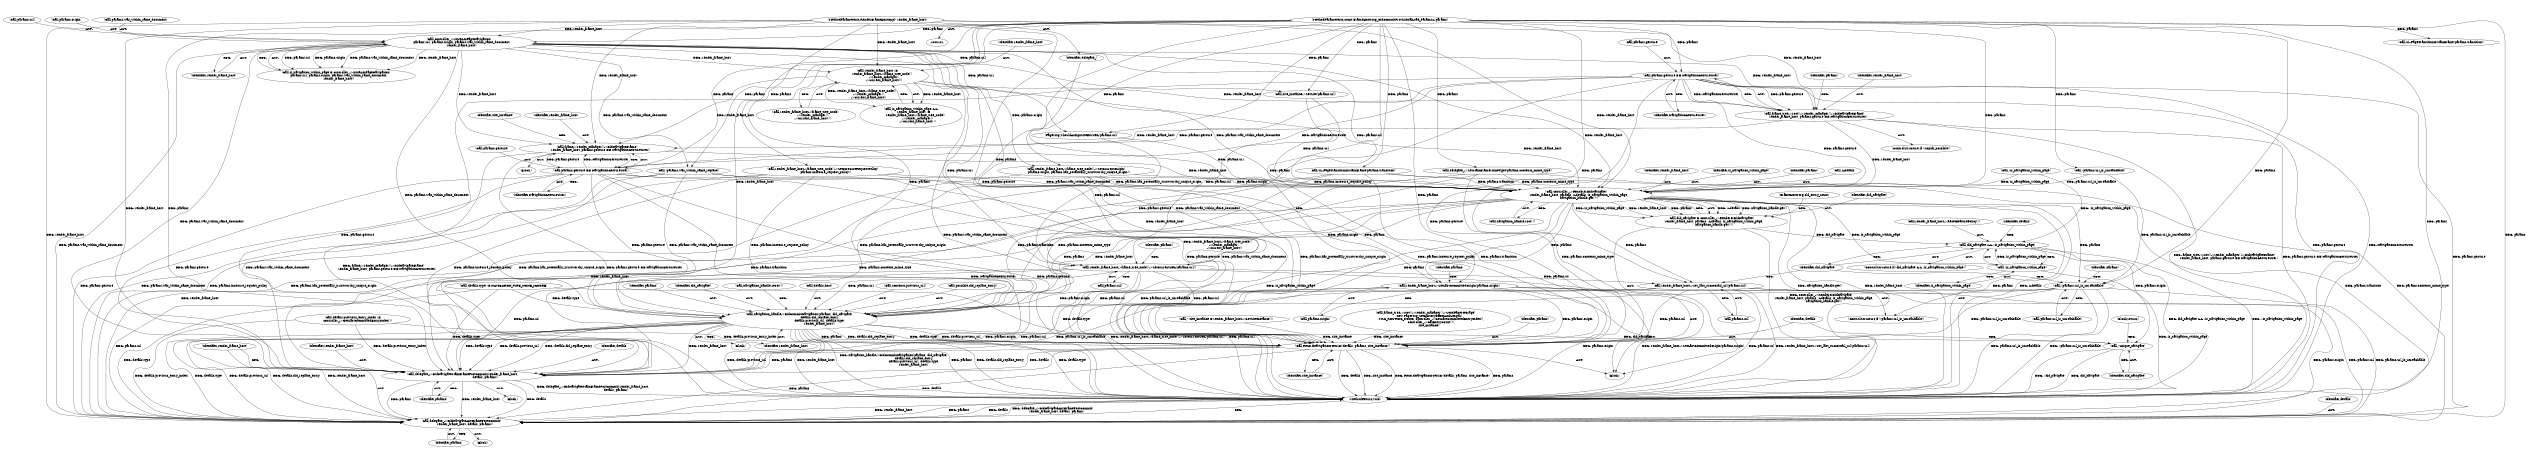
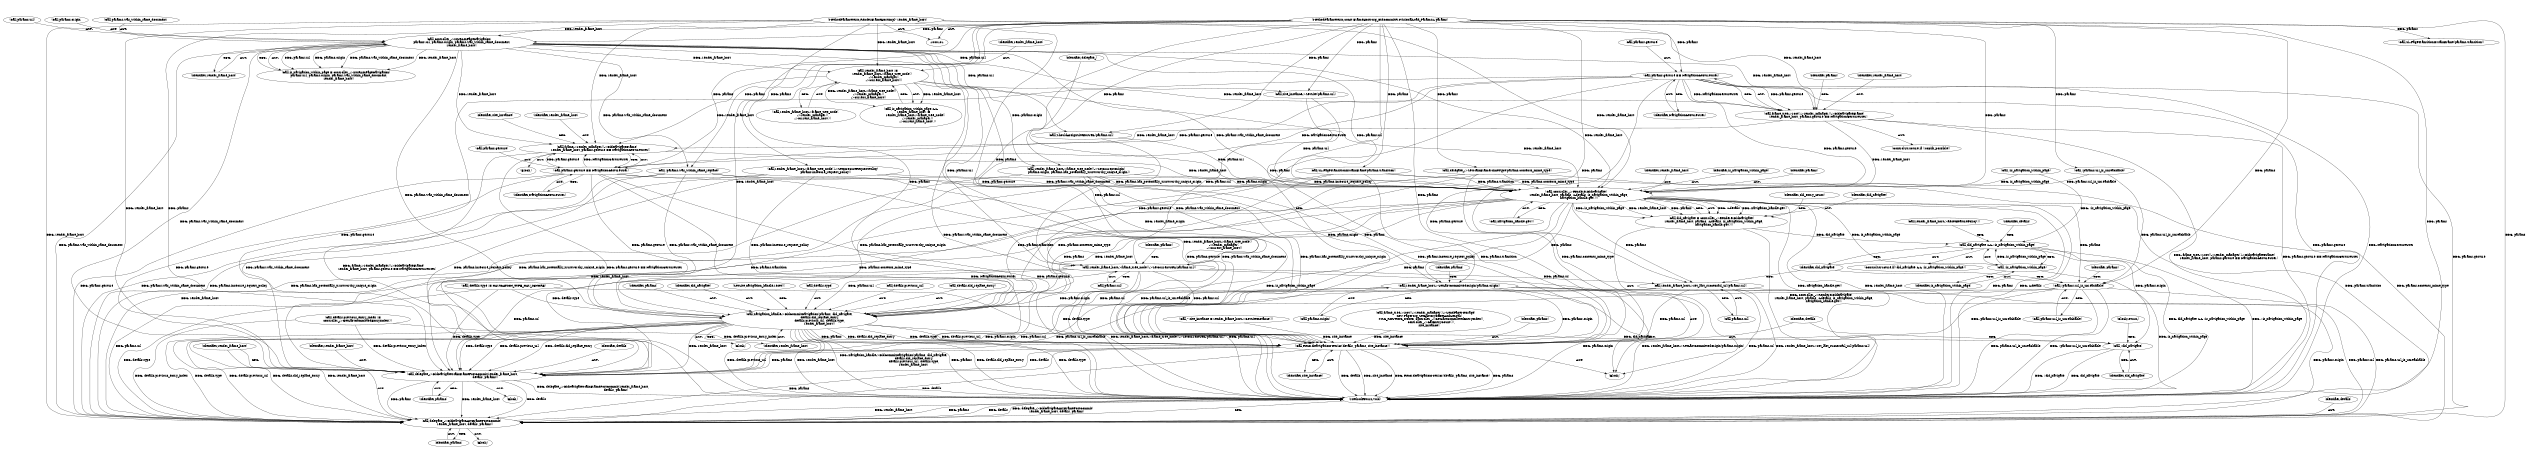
(1005, 27) -> (905, 33)
(1082, 135) -> (1082, 135)
(1845, 171) -> none
(1804, 195) -> (1804, 195)
(1165, 222) -> (1165, 222)
(1512, 222) -> (1512, 222)
(1981, 235) -> (1981, 235)
(504, 286) -> (504, 286)
(759, 286) -> (759, 286)
(819, 286) -> (819, 286)
(905, 286) -> (905, 286)
(972, 286) -> (972, 286)
(1886, 319) -> none
(2128, 346) -> (2128, 346)
